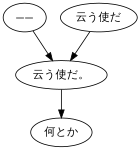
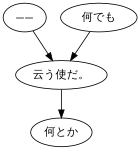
(99, 18) -> (99, 18)
